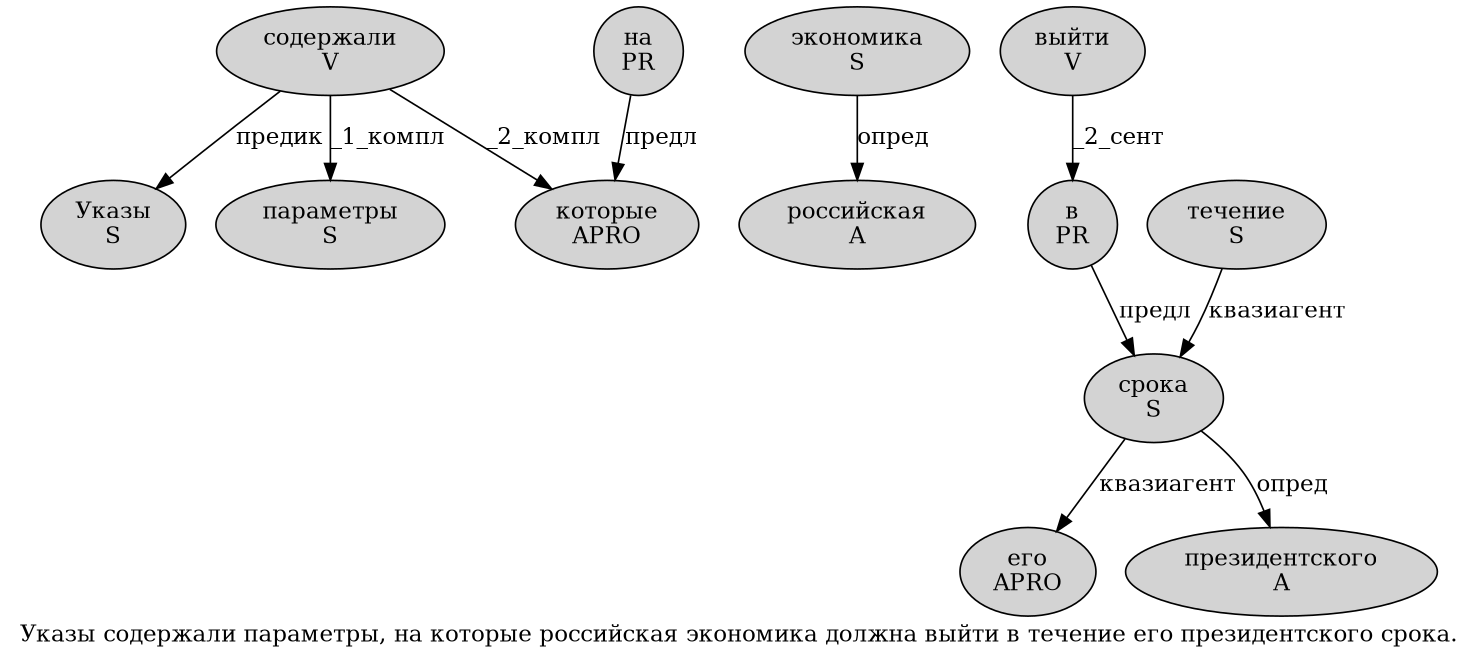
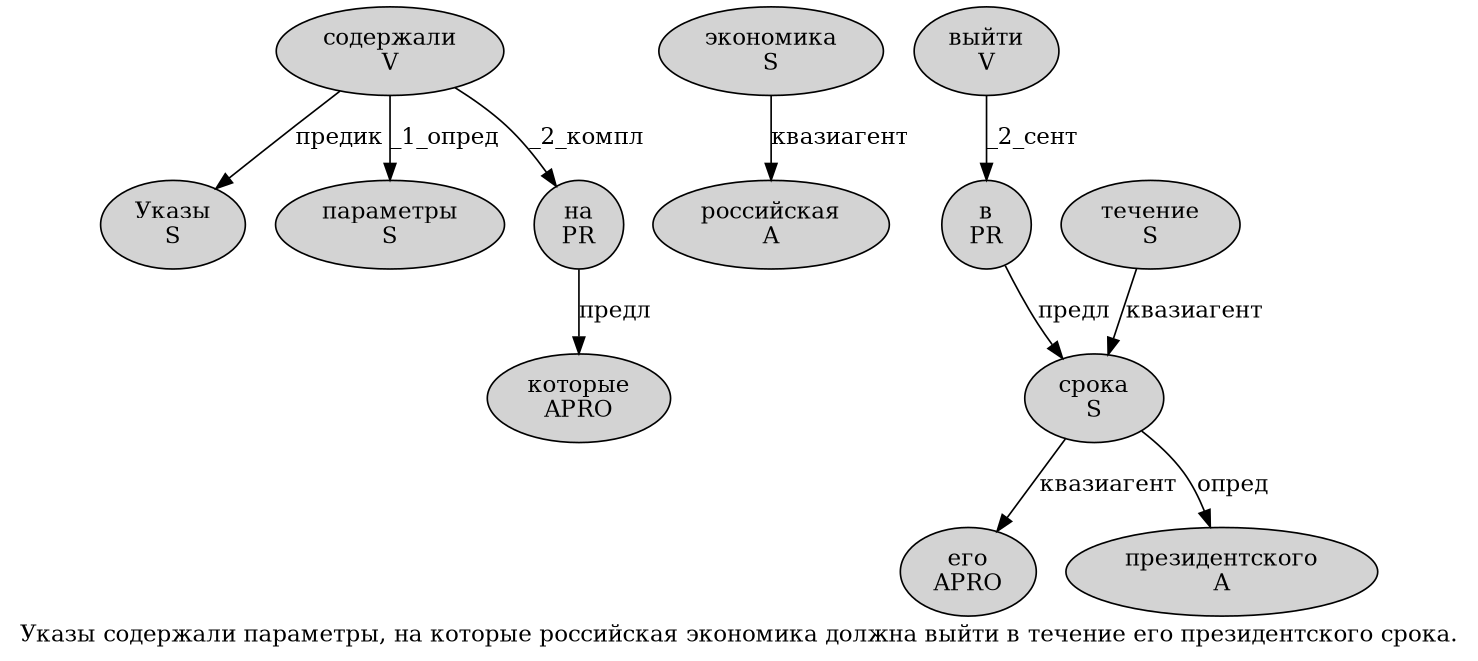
(464, 135) -> (505, 125)
(388, 138) -> (445, 138)
(893, 138) -> (840, 138)
